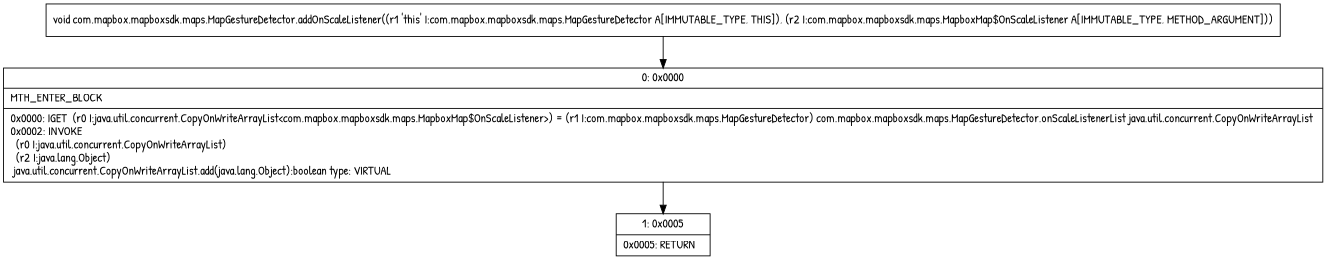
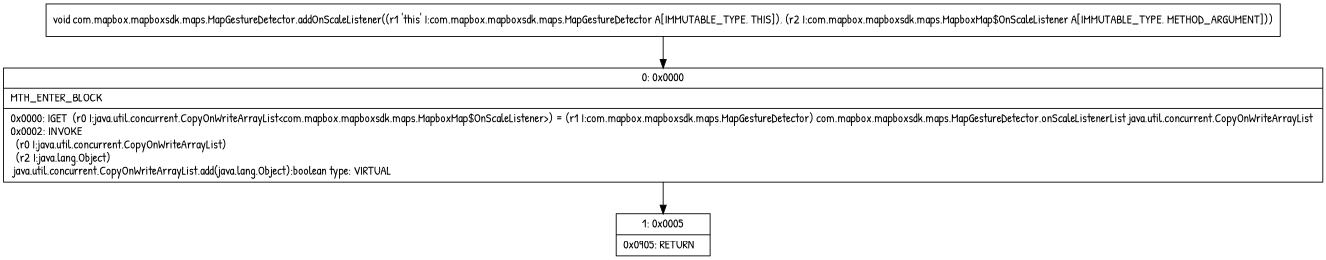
(663, 245) -> (663, 245)
